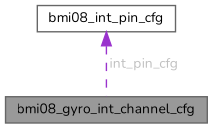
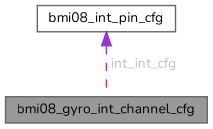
(142, 64) -> (142, 64)
